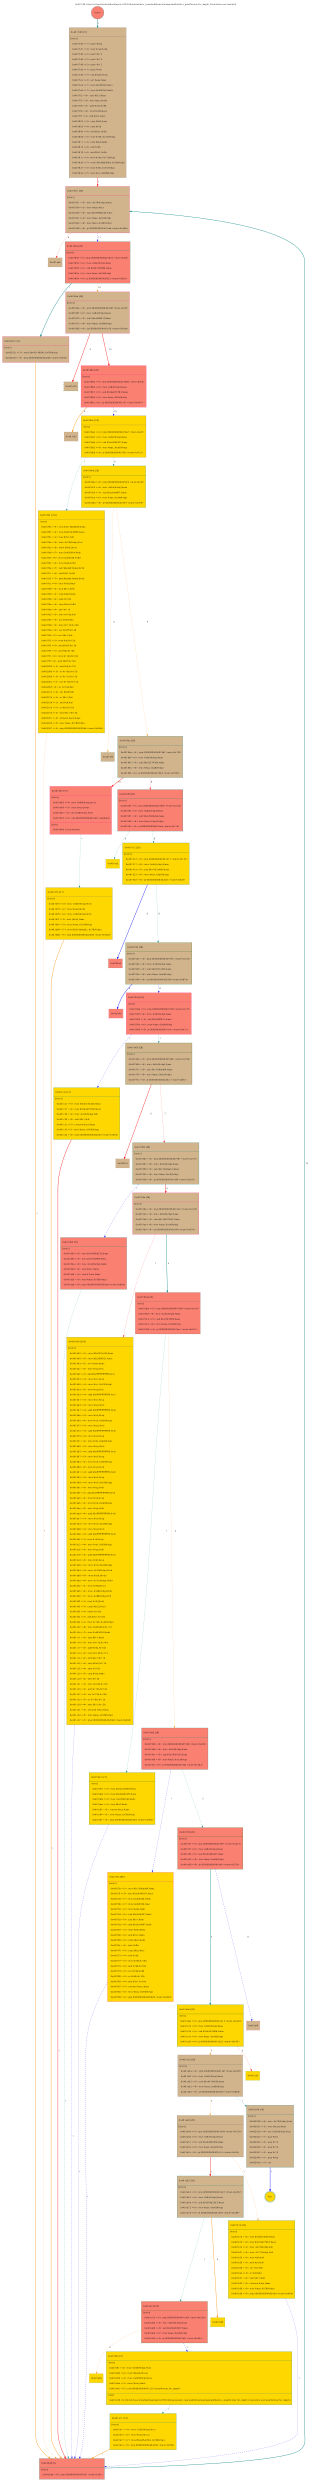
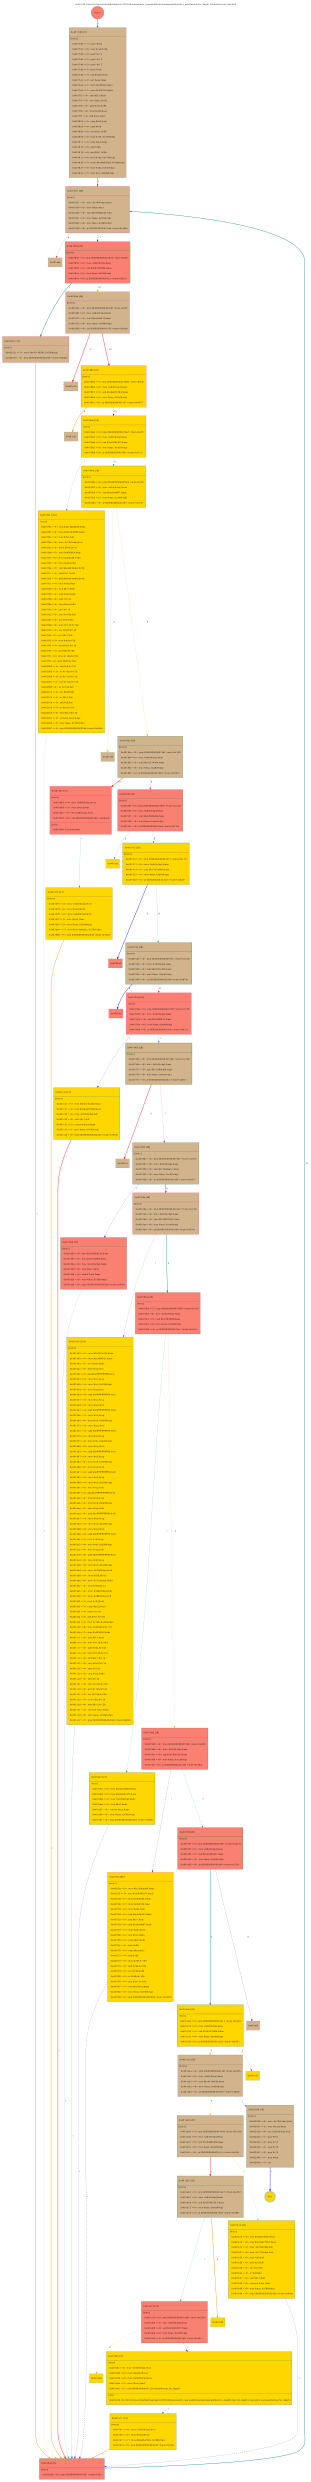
(114, 386) -> (114, 386)
(159, 988) -> (159, 988)
